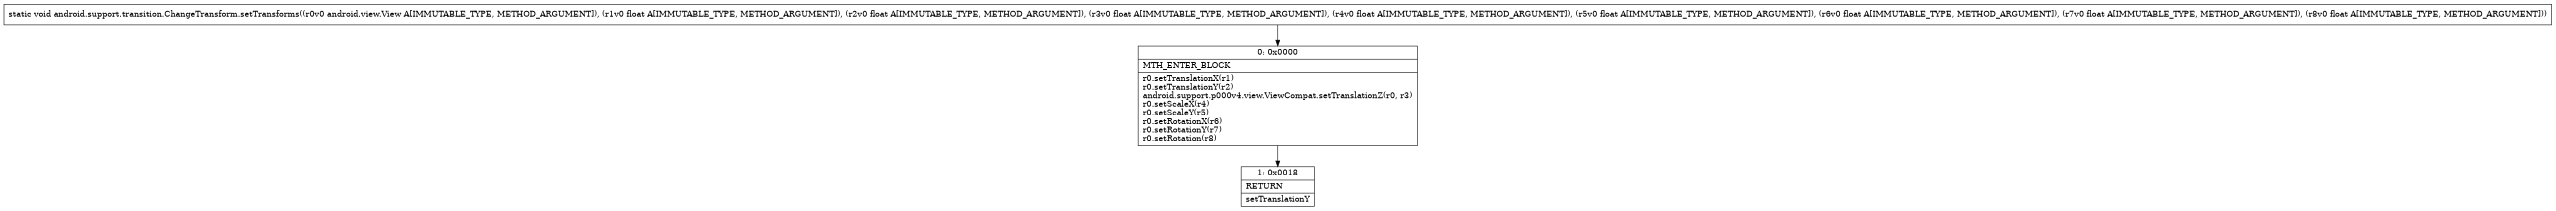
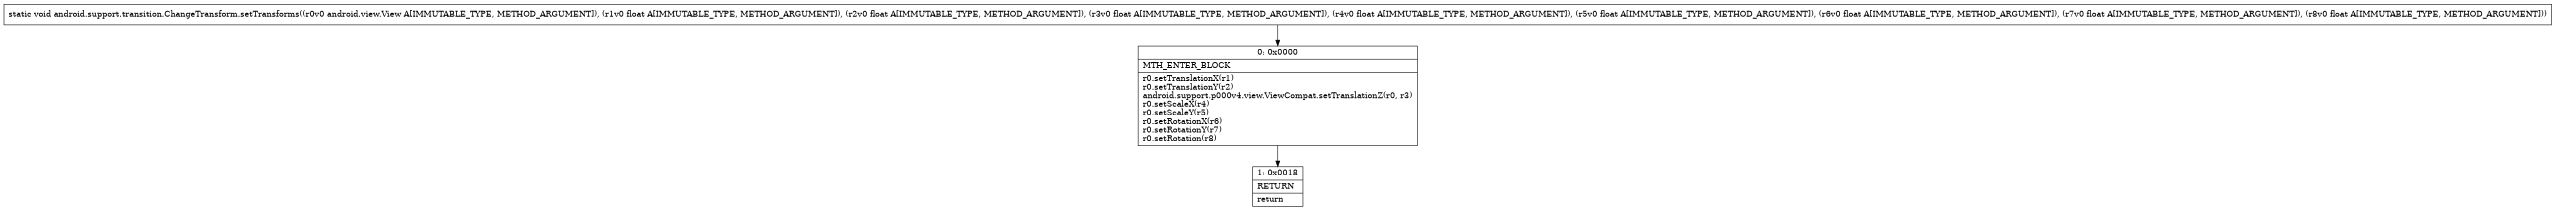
(1278, 199) -> (1270, 199)
